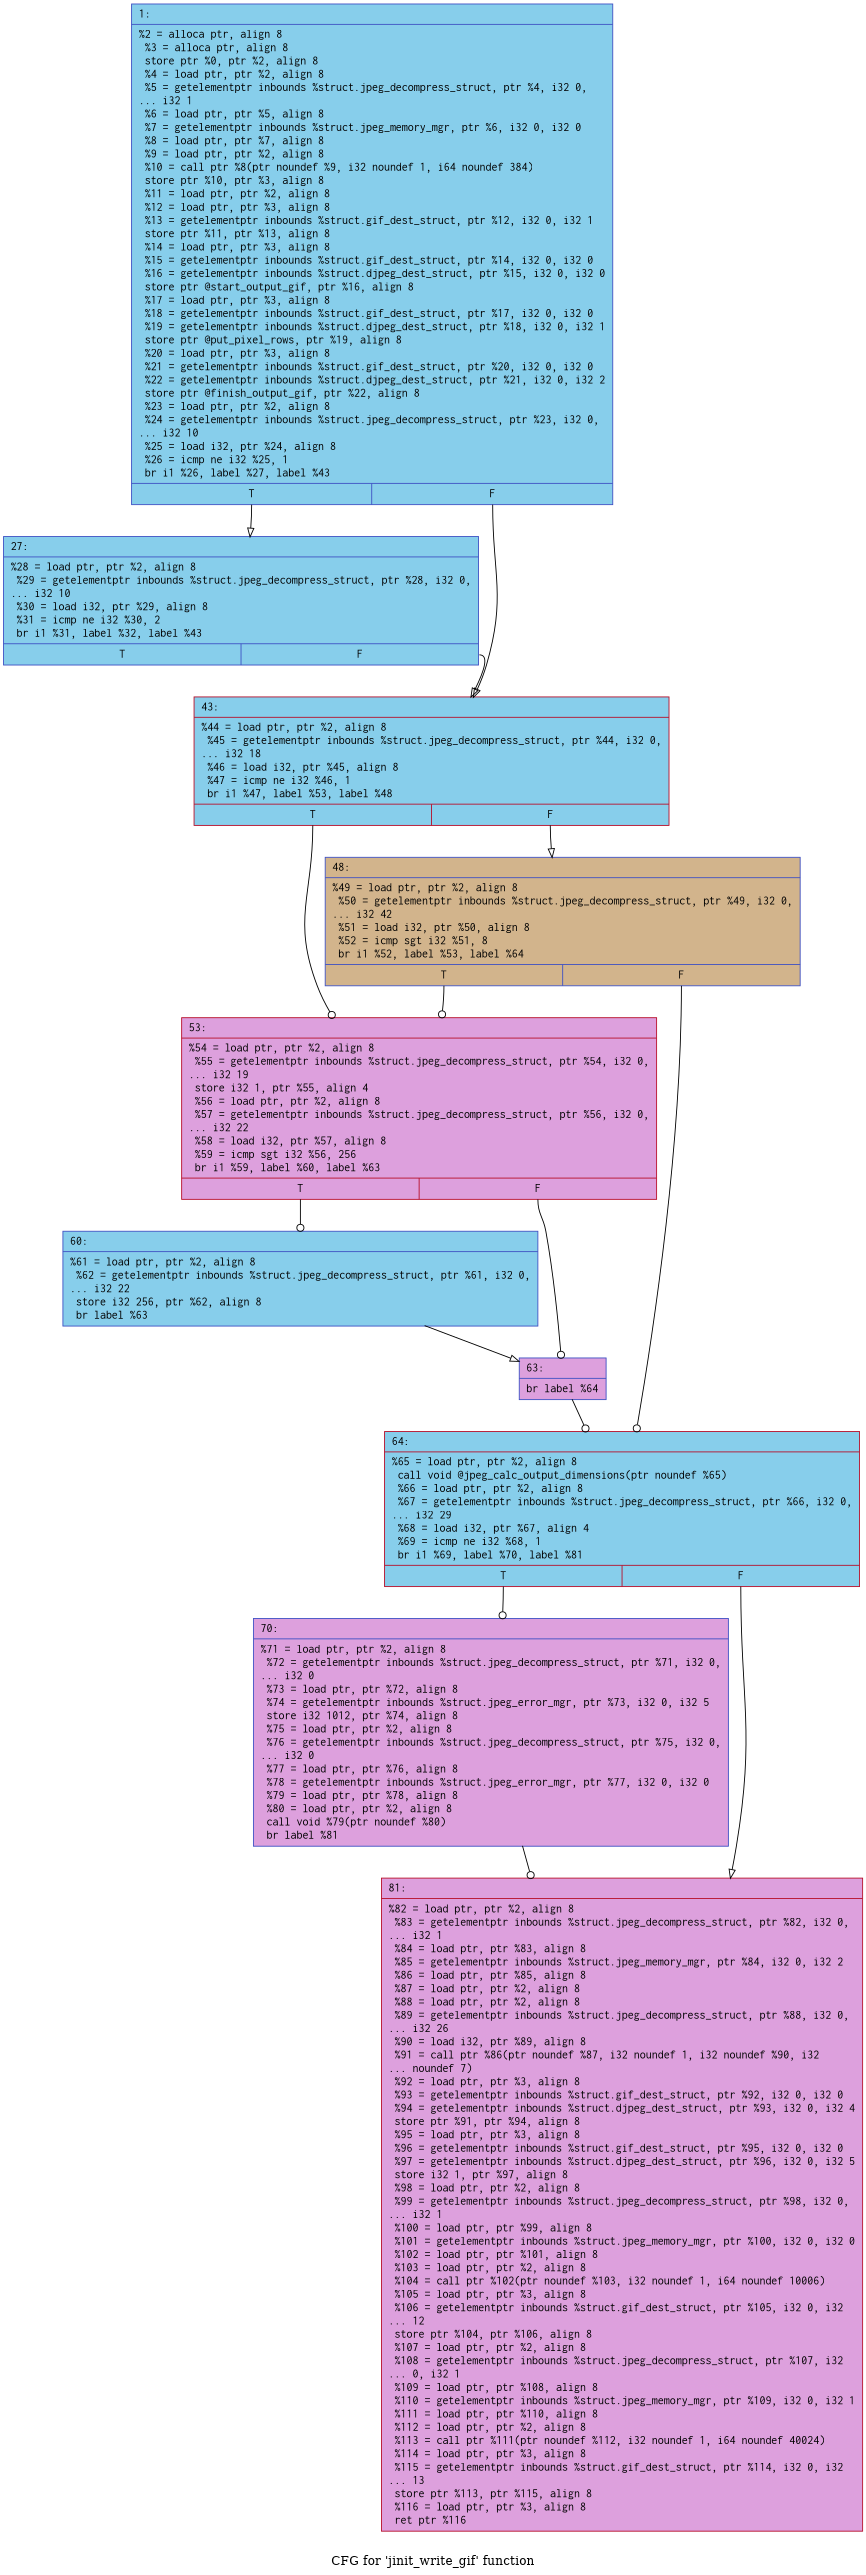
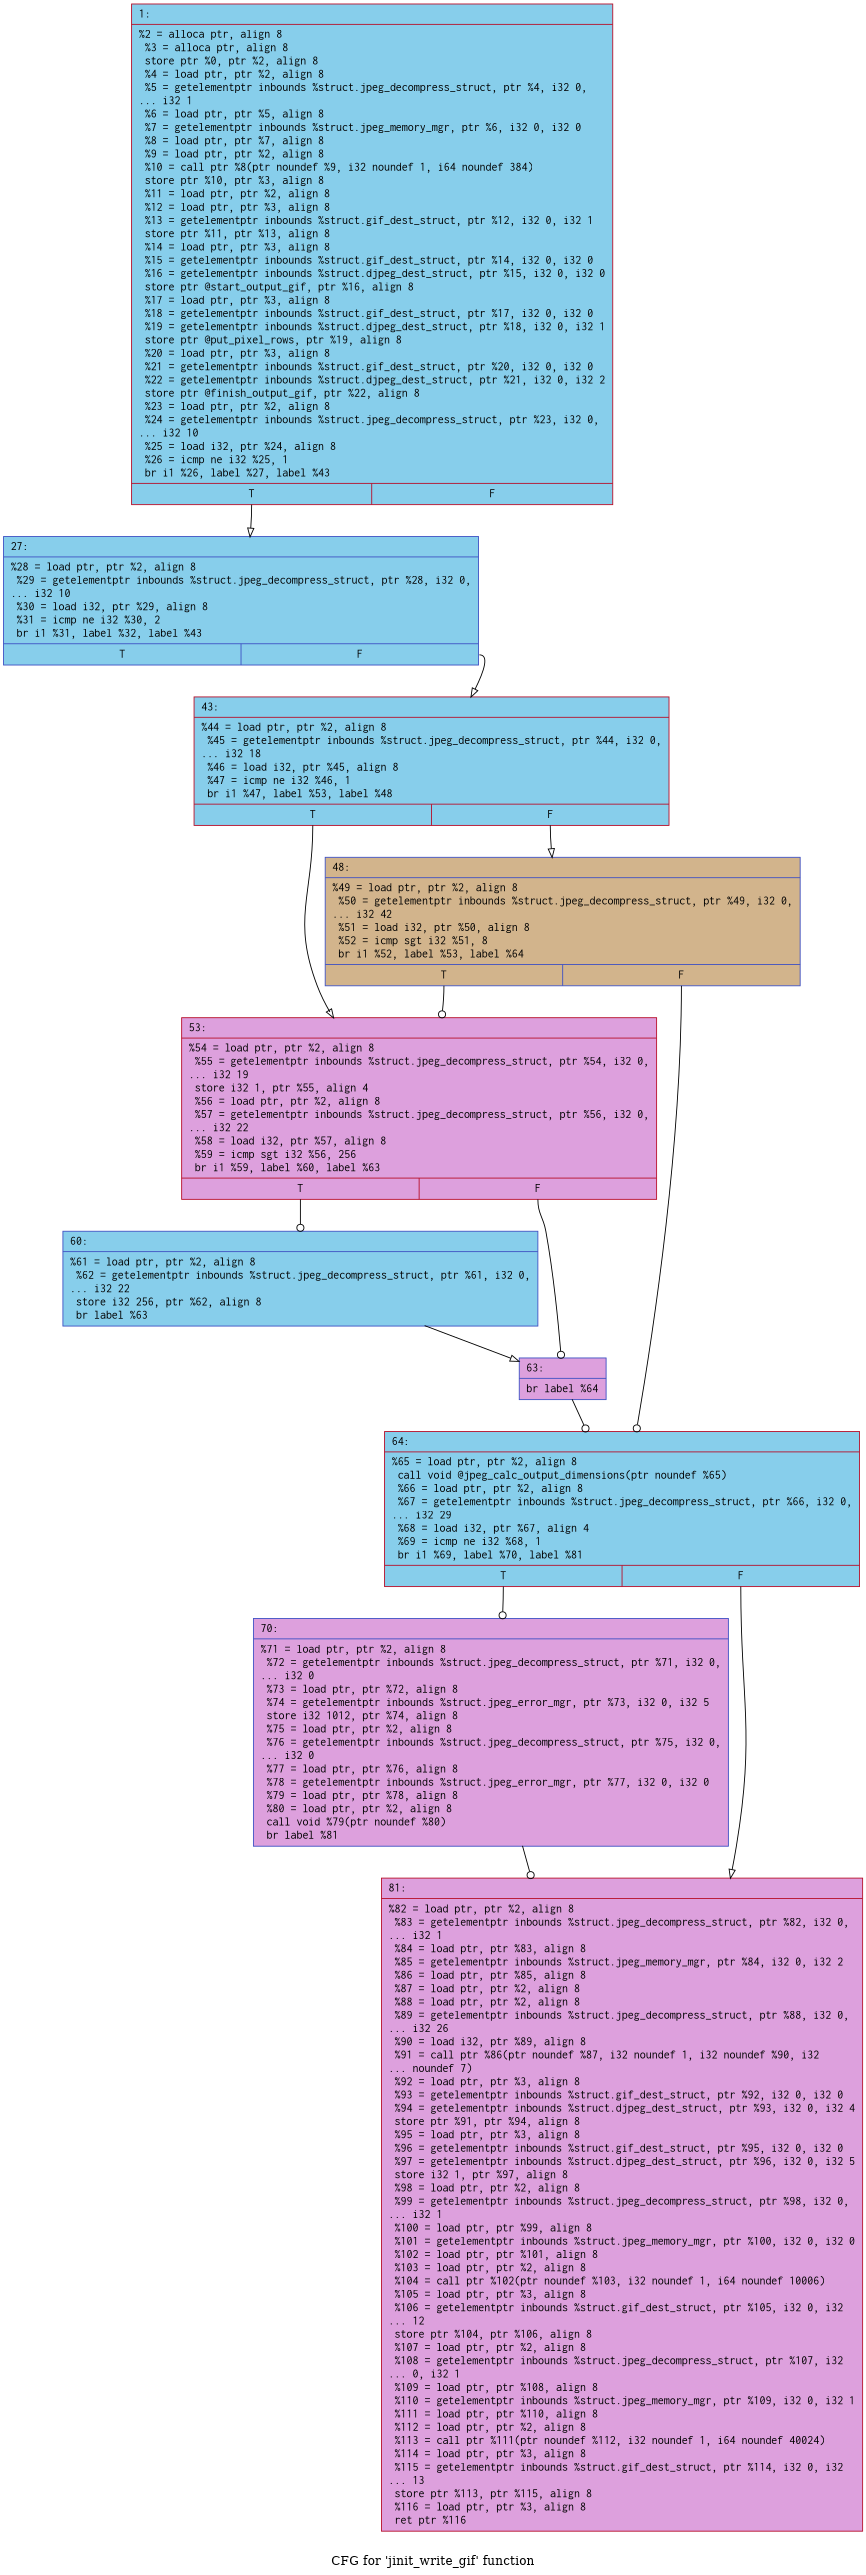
(372, 254) -> (372, 254)
(497, 598) -> none
(305, 921) -> (305, 921)
